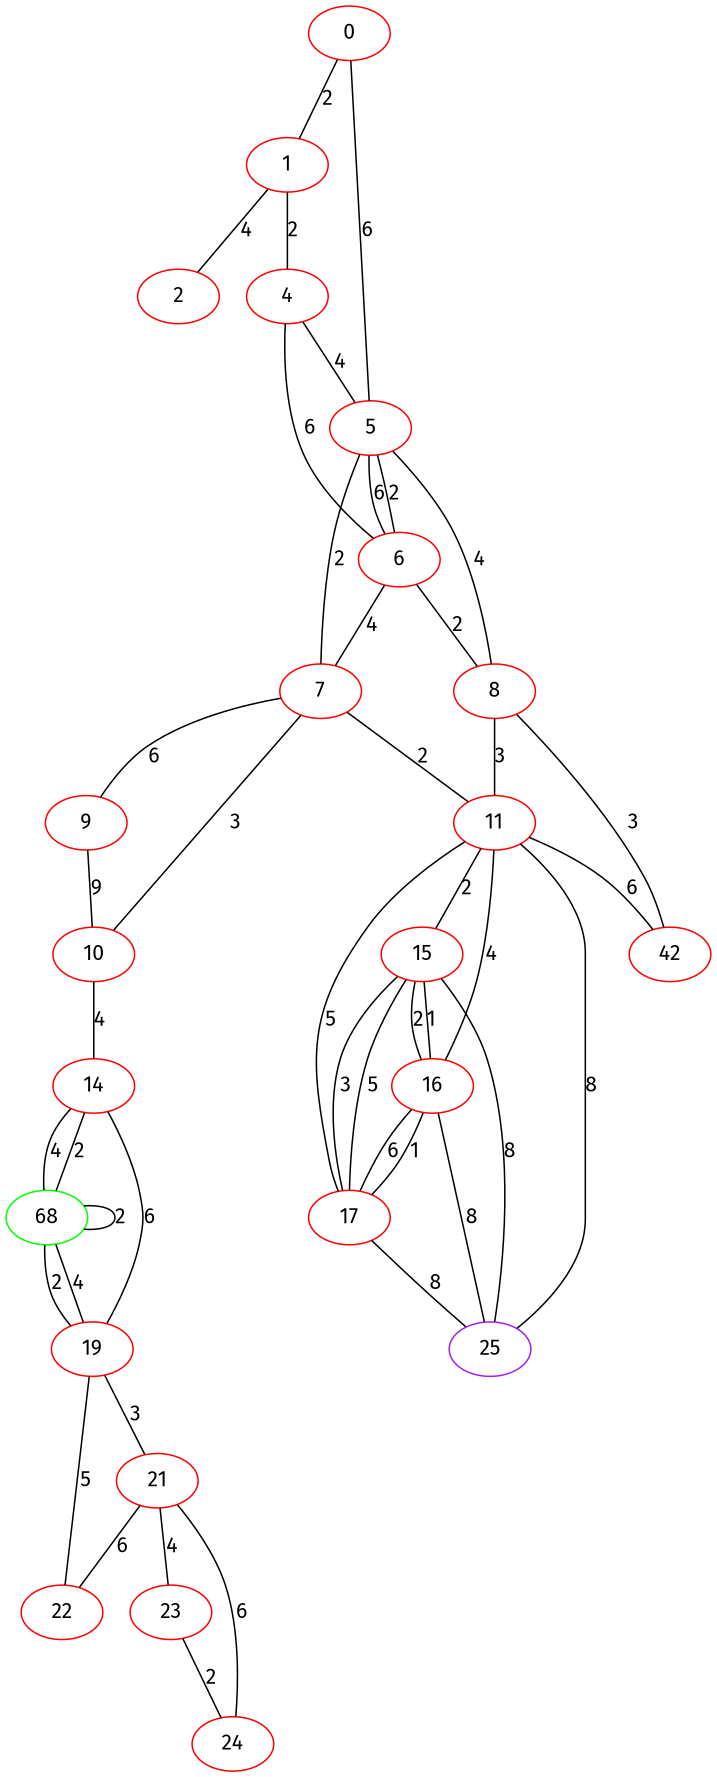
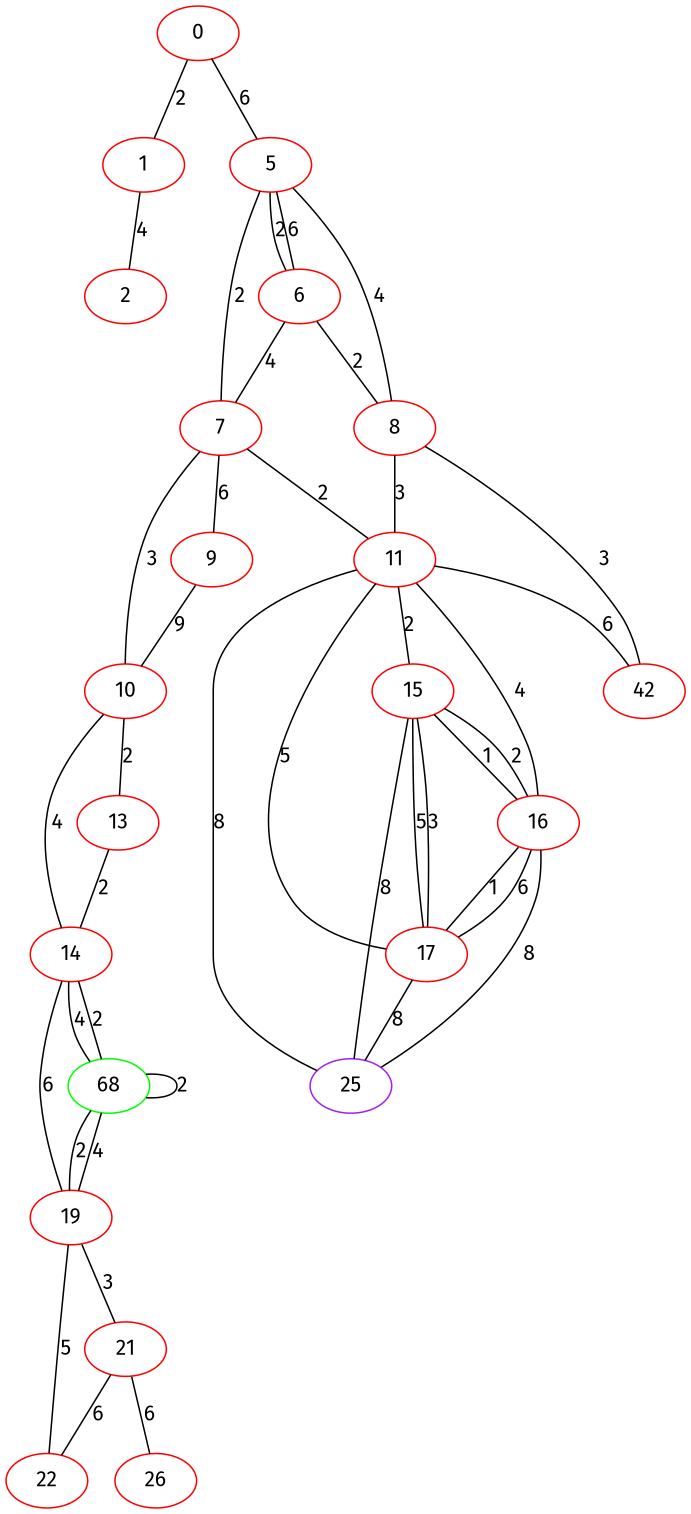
(287, 296) -> none
none -> (118, 823)
(171, 1612) -> none
(233, 1744) -> (156, 1481)
